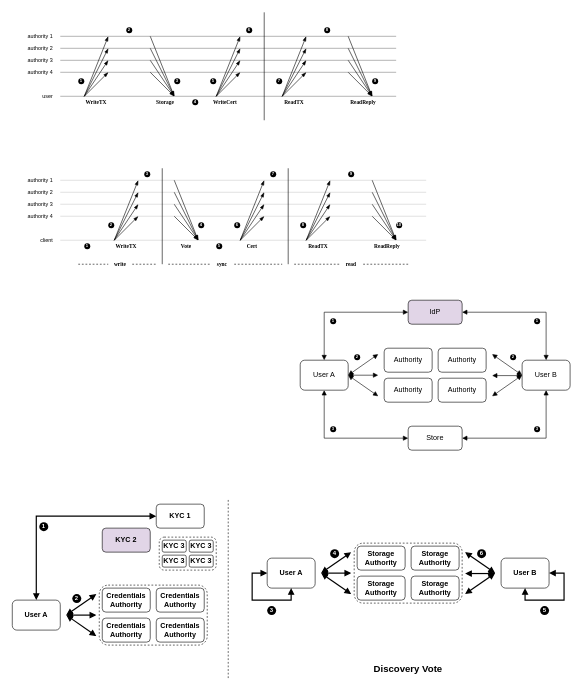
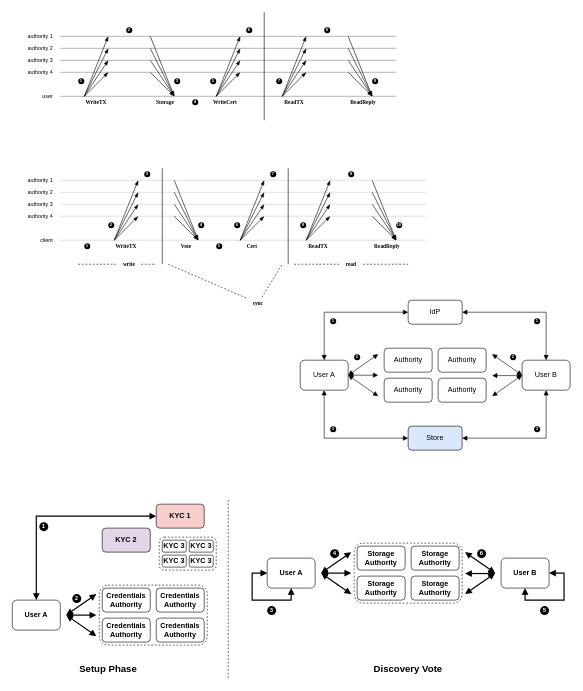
(120, 264) -> (129, 264)
(222, 264) -> (258, 303)
(435, 312) -> (435, 312)
(435, 438) -> (435, 438)
(180, 516) -> (180, 516)
none -> (108, 669)
